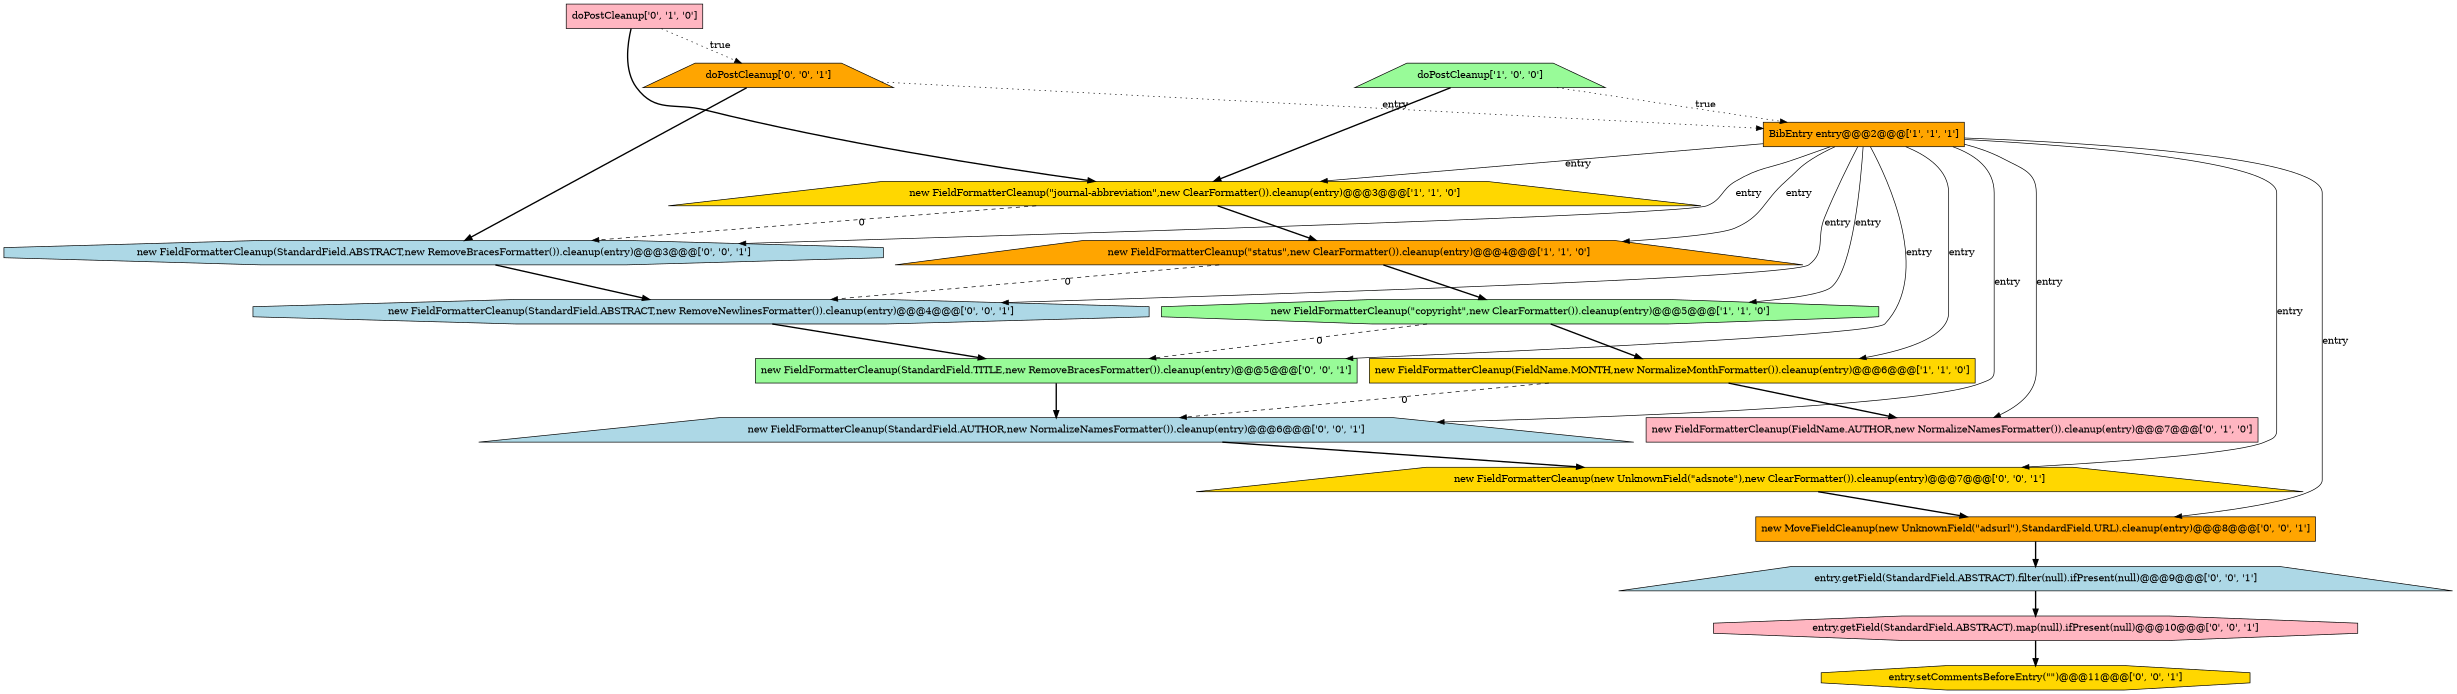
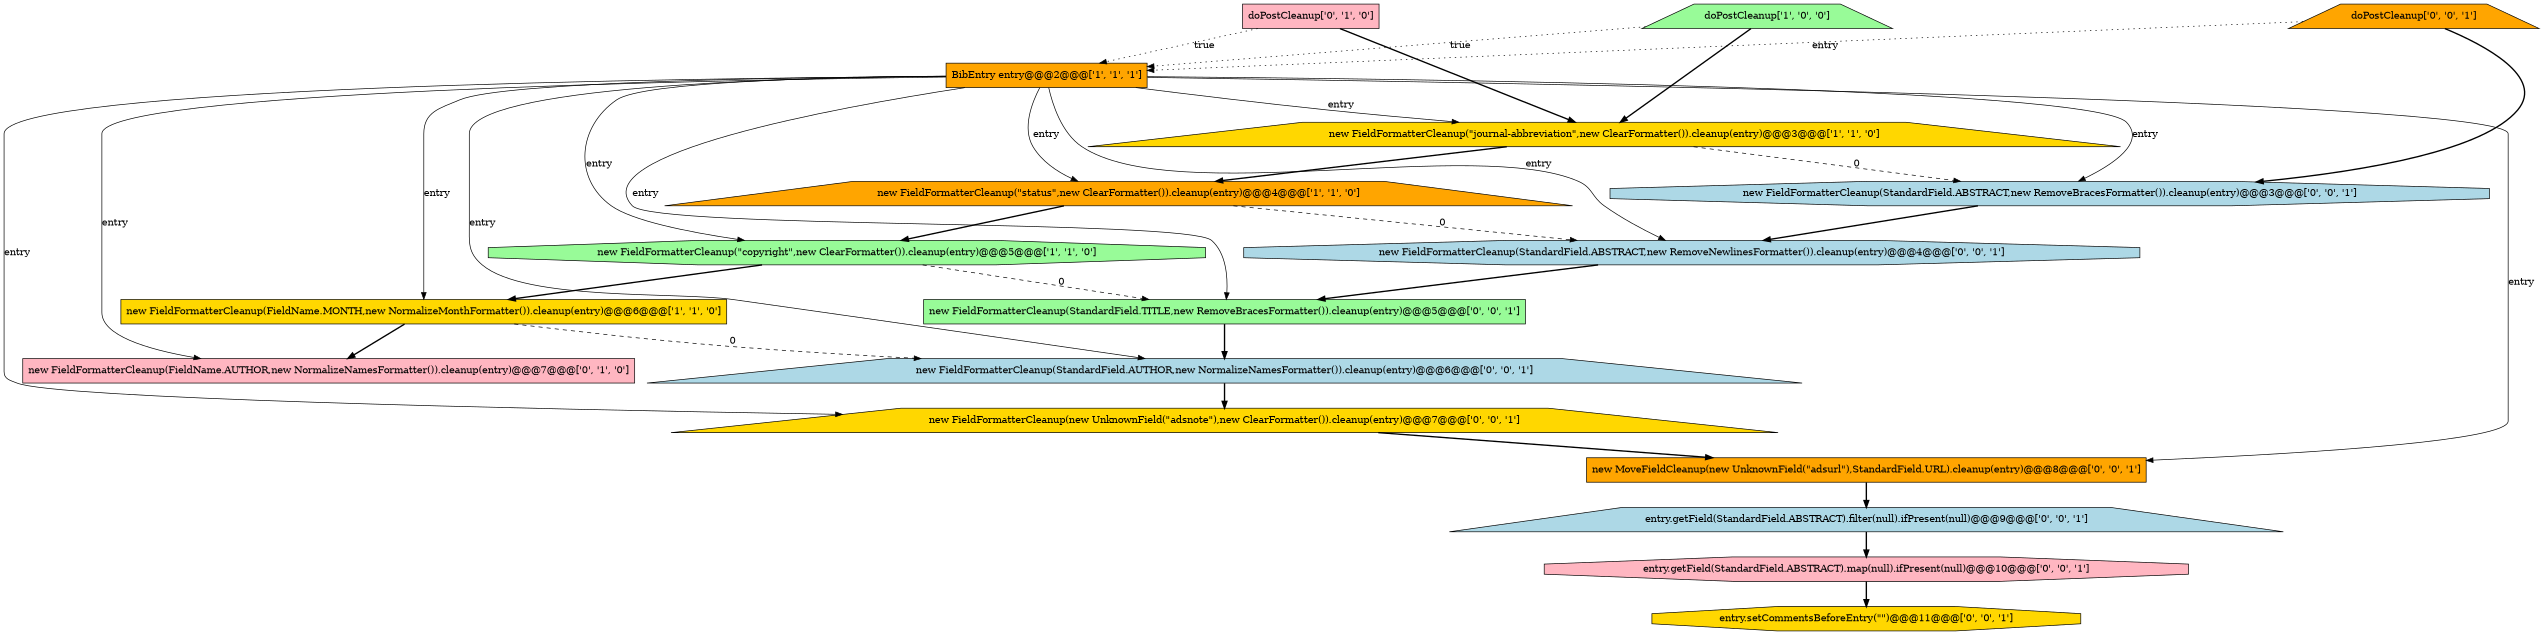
(698, 45) -> (1182, 45)
